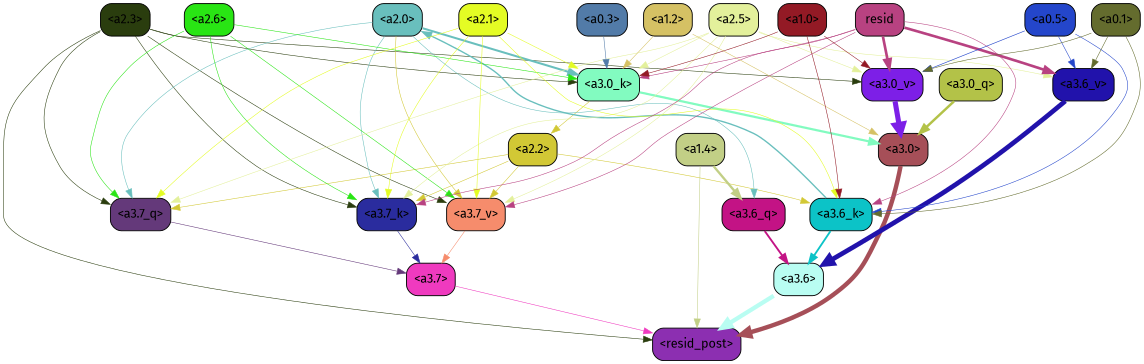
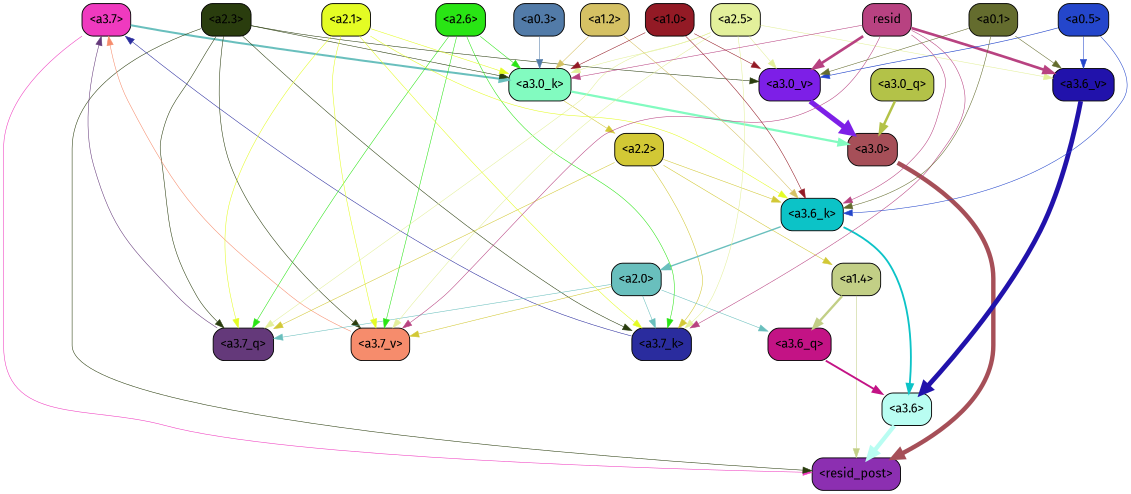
(496, 50) -> (306, 53)
(781, 82) -> (711, 111)
(508, 178) -> (743, 213)
